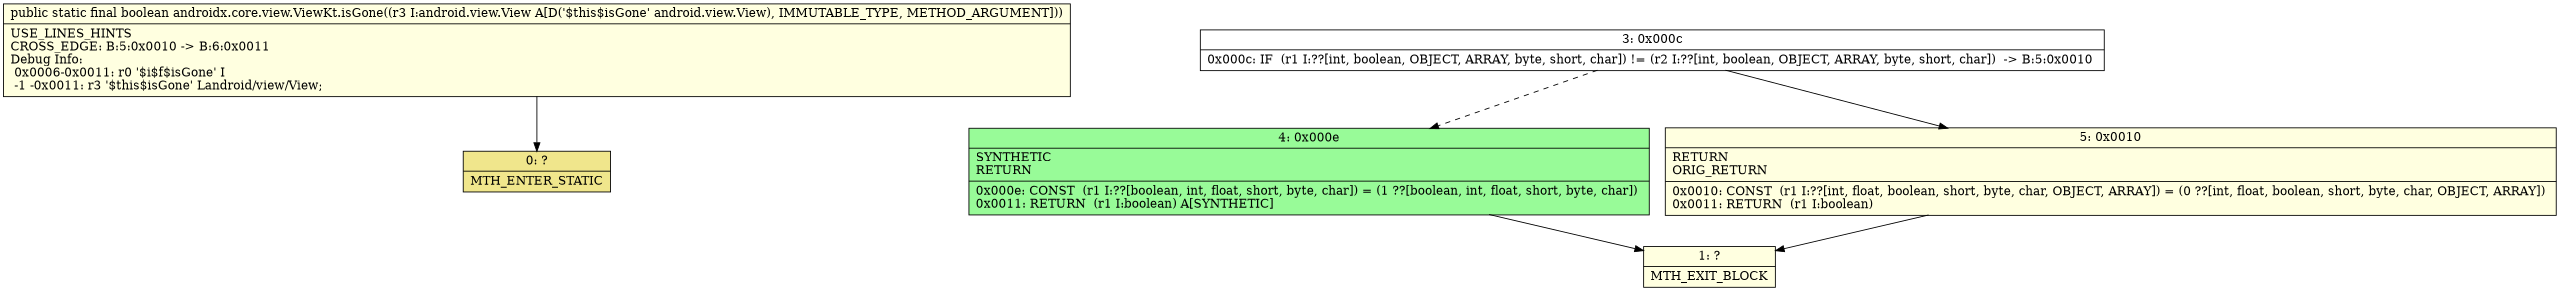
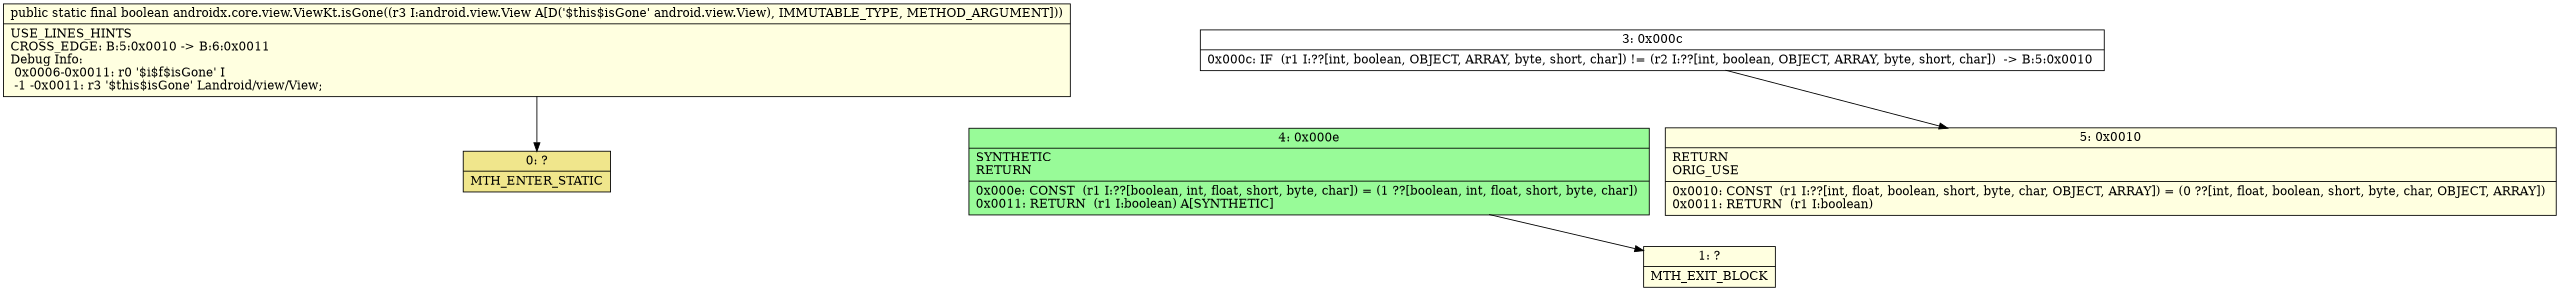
(1518, 98) -> none
(1720, 171) -> (1706, 171)
(1856, 232) -> none
